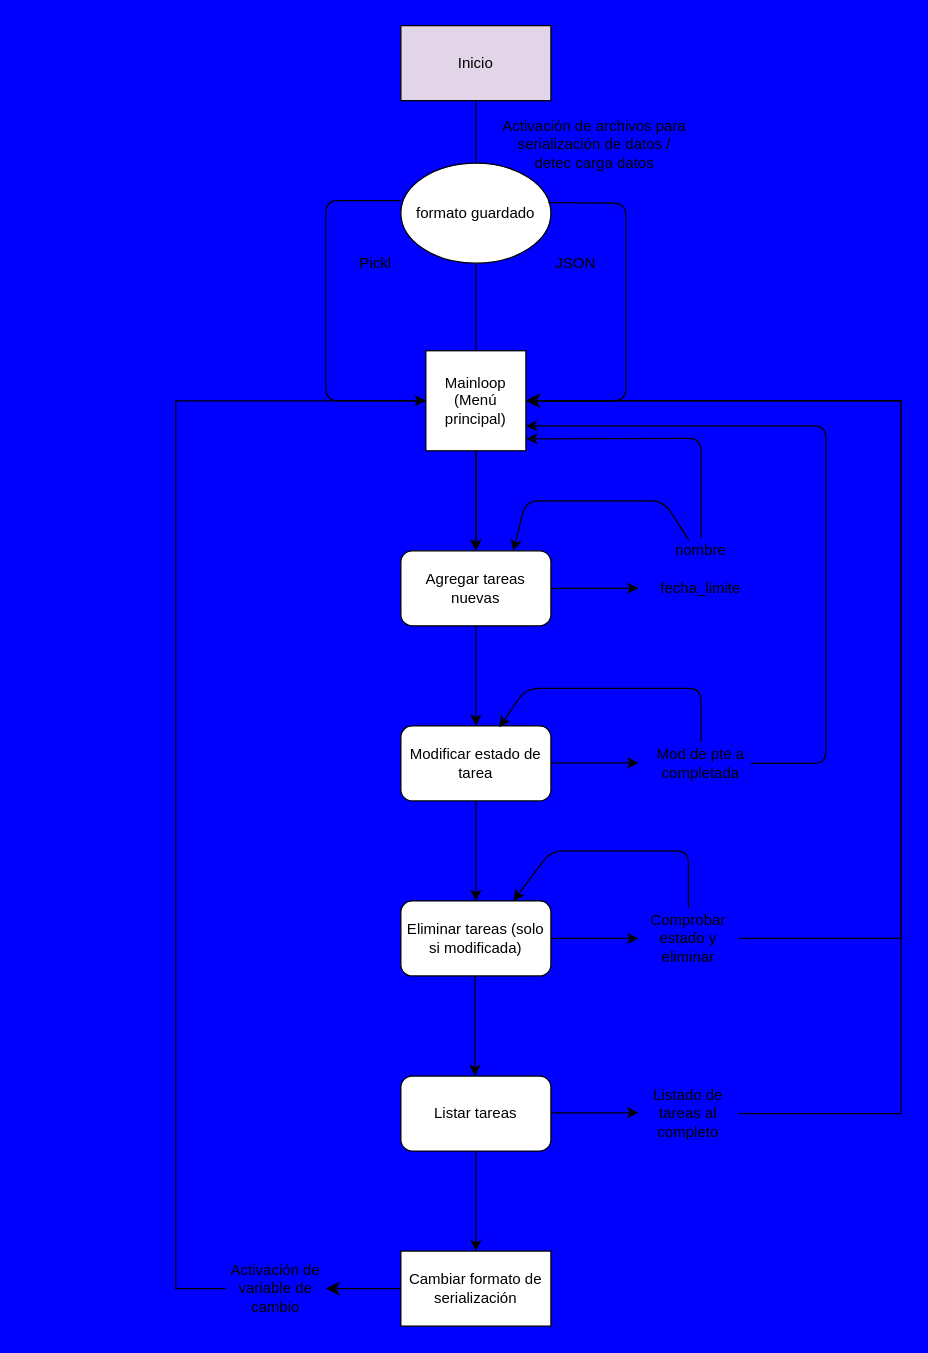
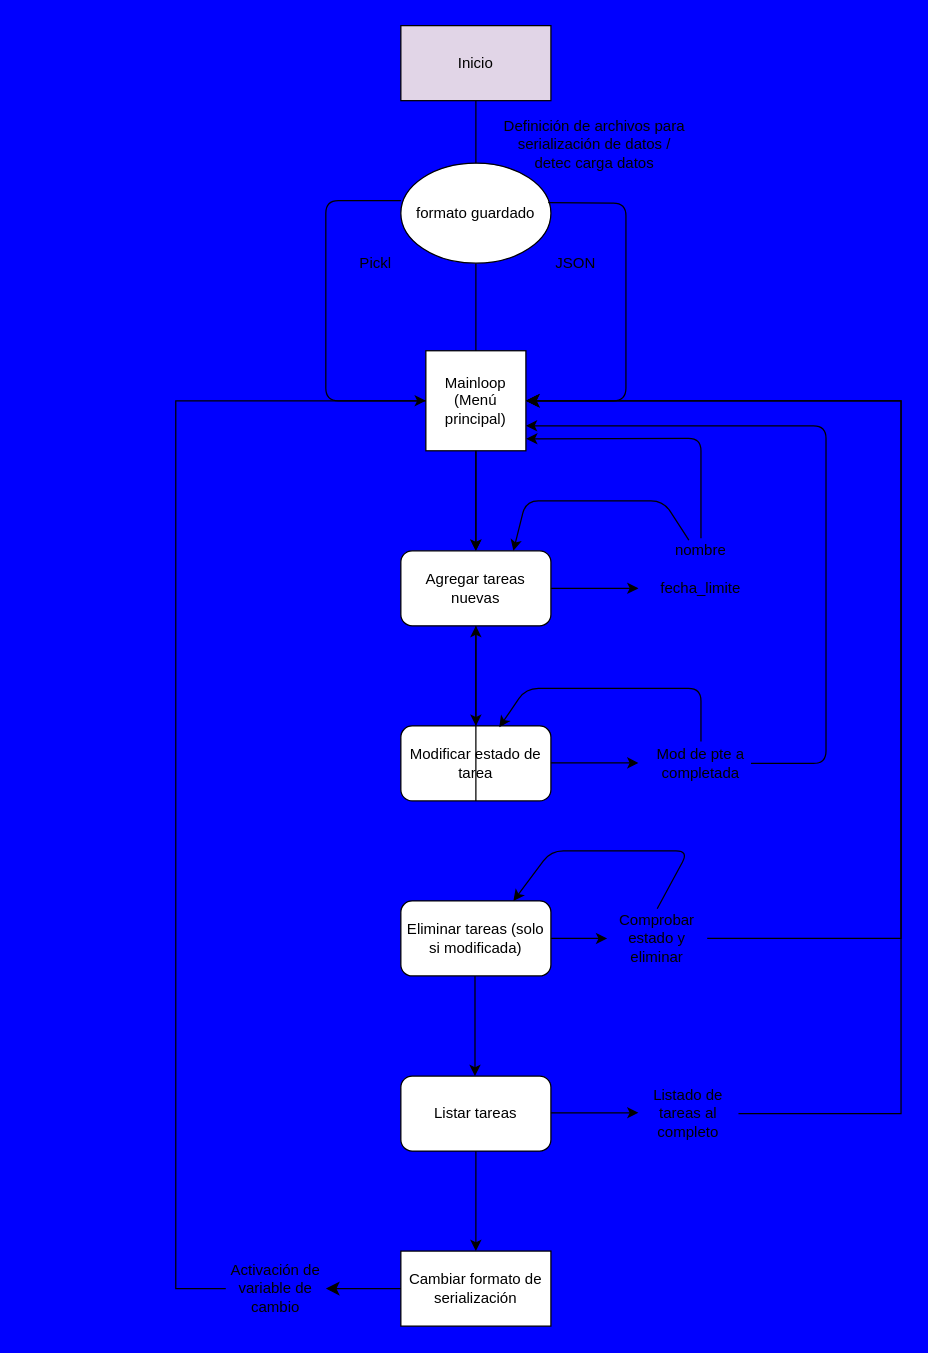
(594, 144) -> (594, 144)
(476, 847) -> (476, 763)
(688, 938) -> (657, 938)
